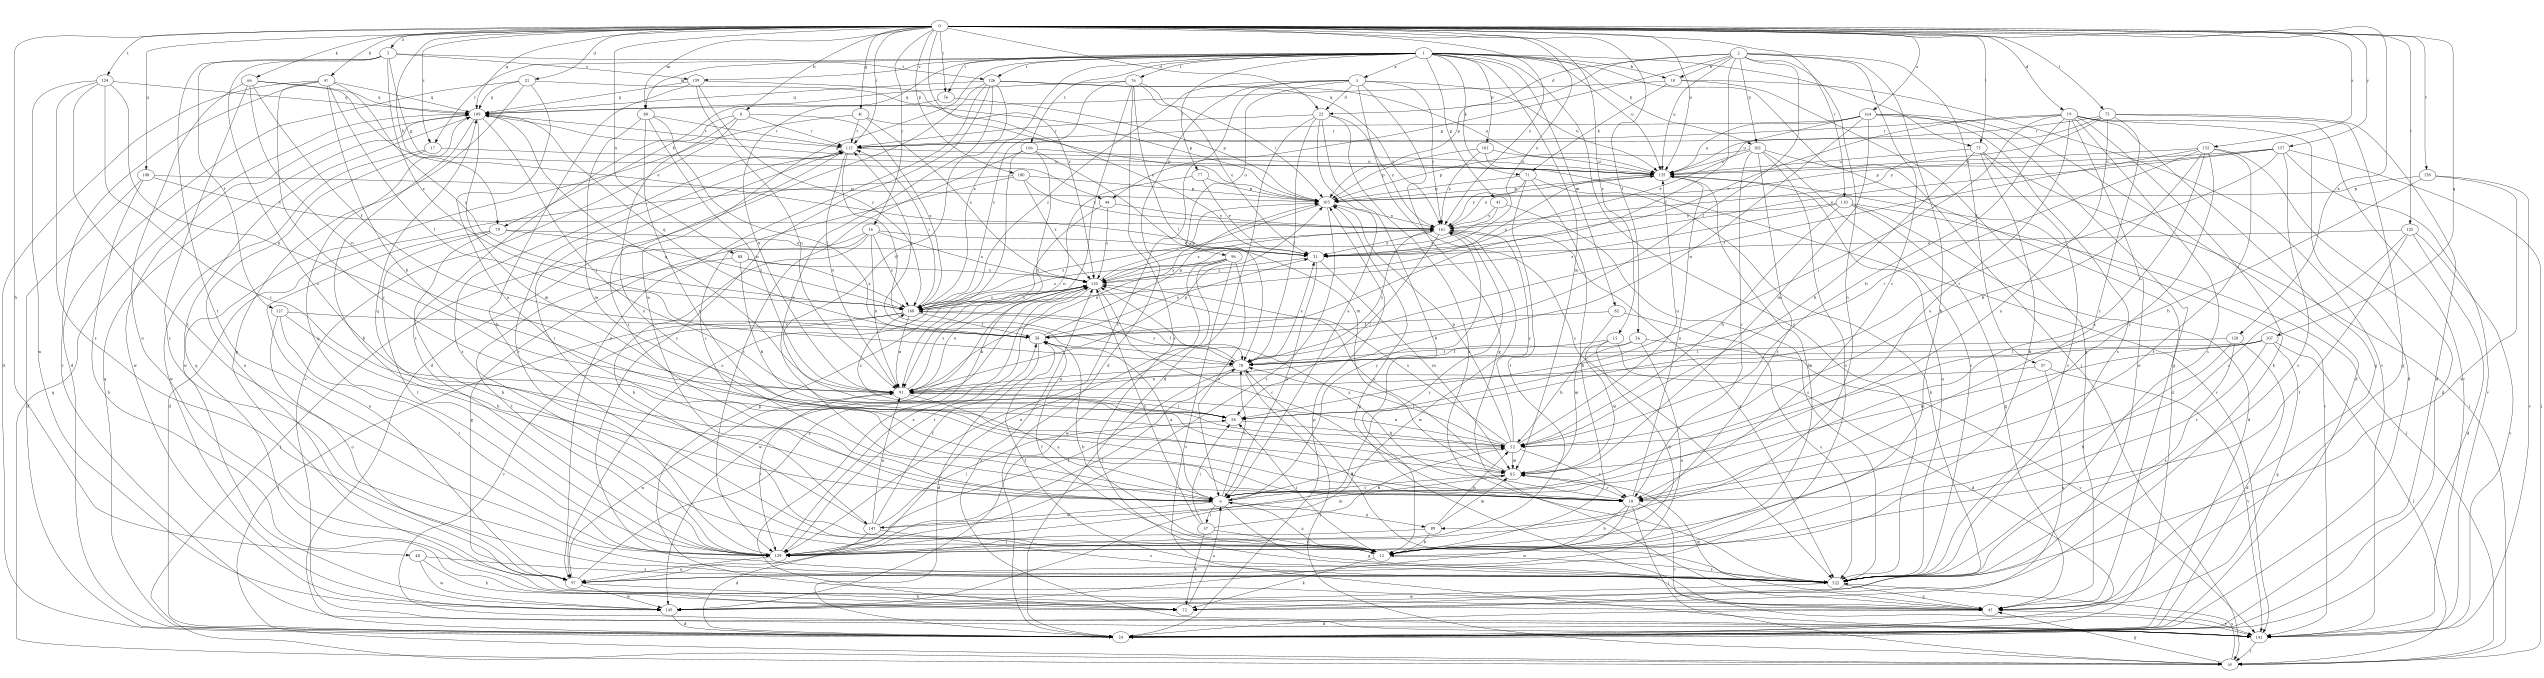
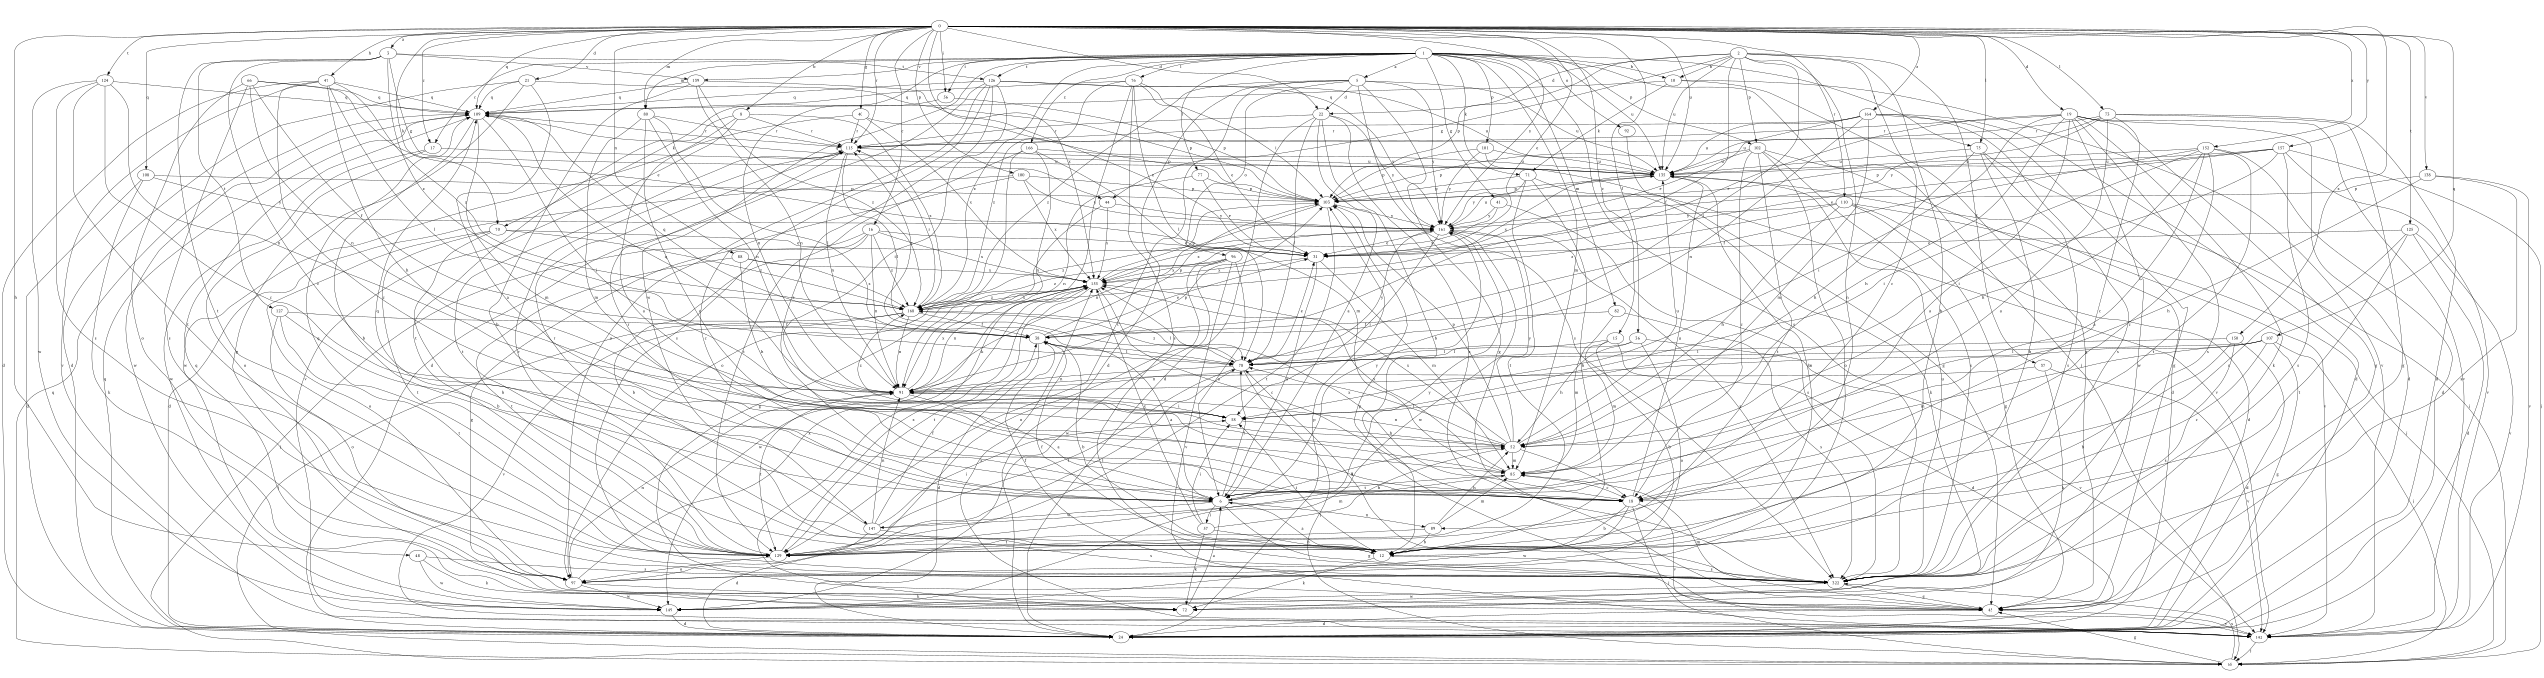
(592, 29) -> none
none -> (1627, 131)
none -> (1137, 355)
